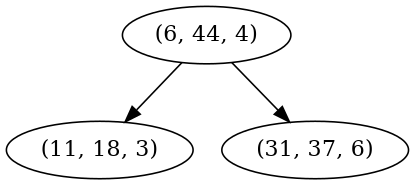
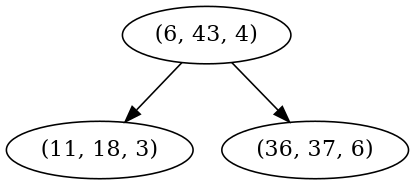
(207, 35) -> (207, 35)
(315, 150) -> (315, 150)
